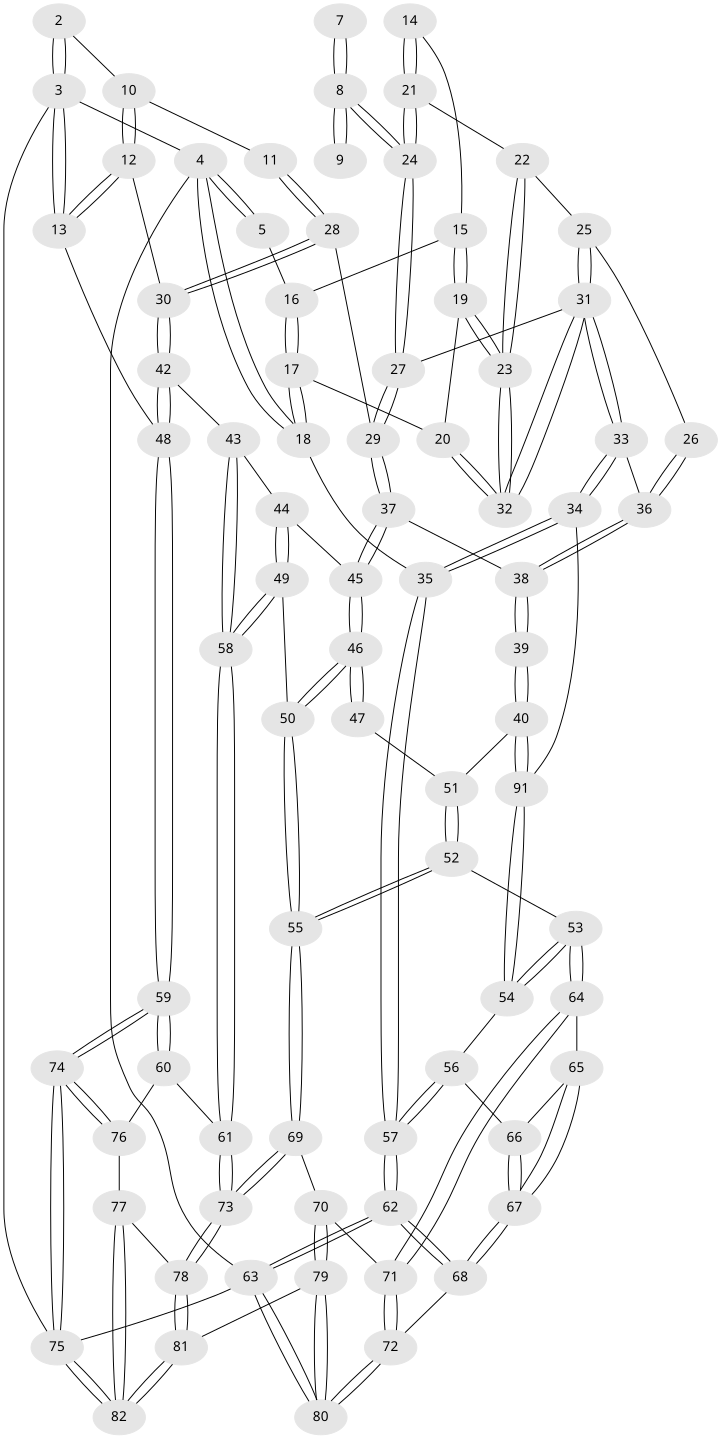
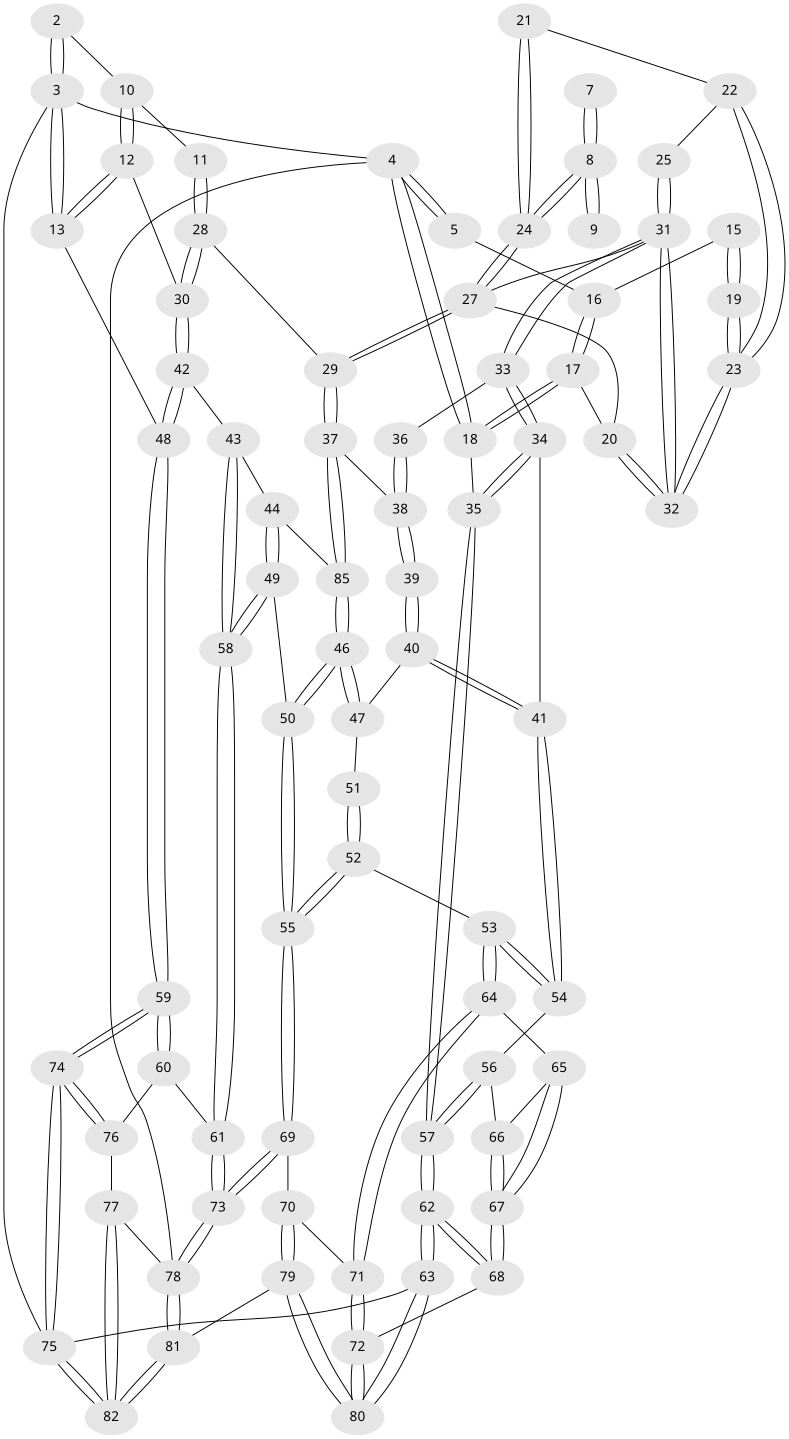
(410, 21) -> none
(452, 370) -> (596, 343)
(691, 440) -> none
(356, 580) -> (342, 580)
(111, 730) -> (111, 626)
(487, 754) -> (385, 684)
(522, 789) -> (540, 719)
